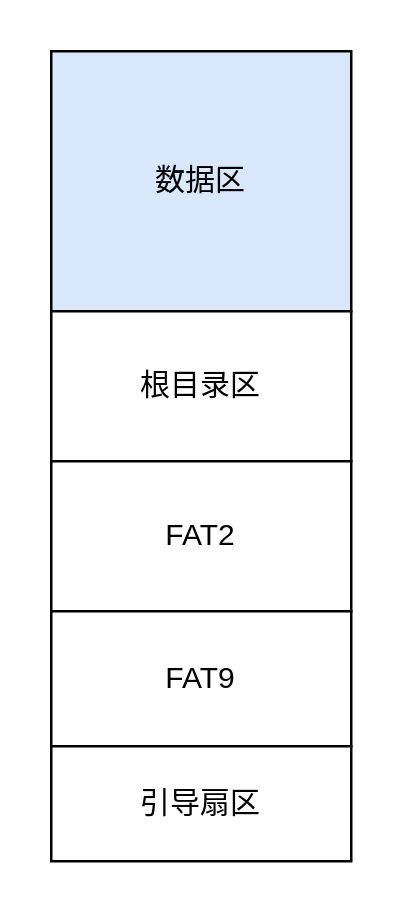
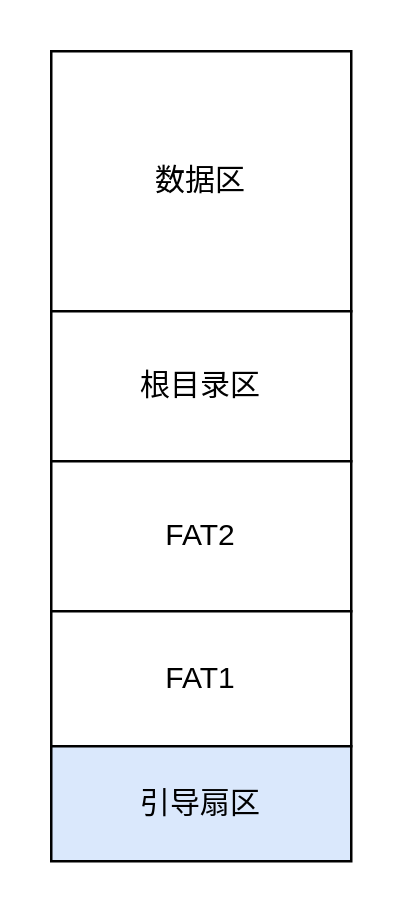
(201, 181) -> (201, 181)
(201, 679) -> (201, 679)
(201, 804) -> (201, 804)
